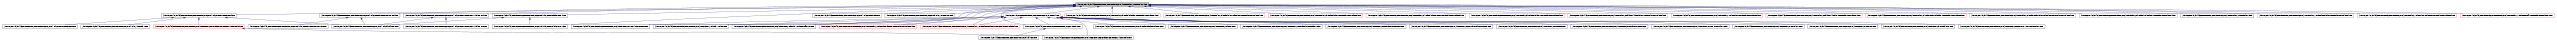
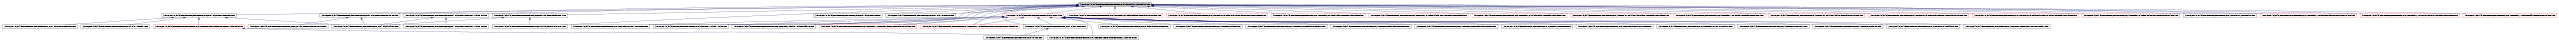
(1032, 16) -> (1034, 16)
(1053, 27) -> (1055, 27)
